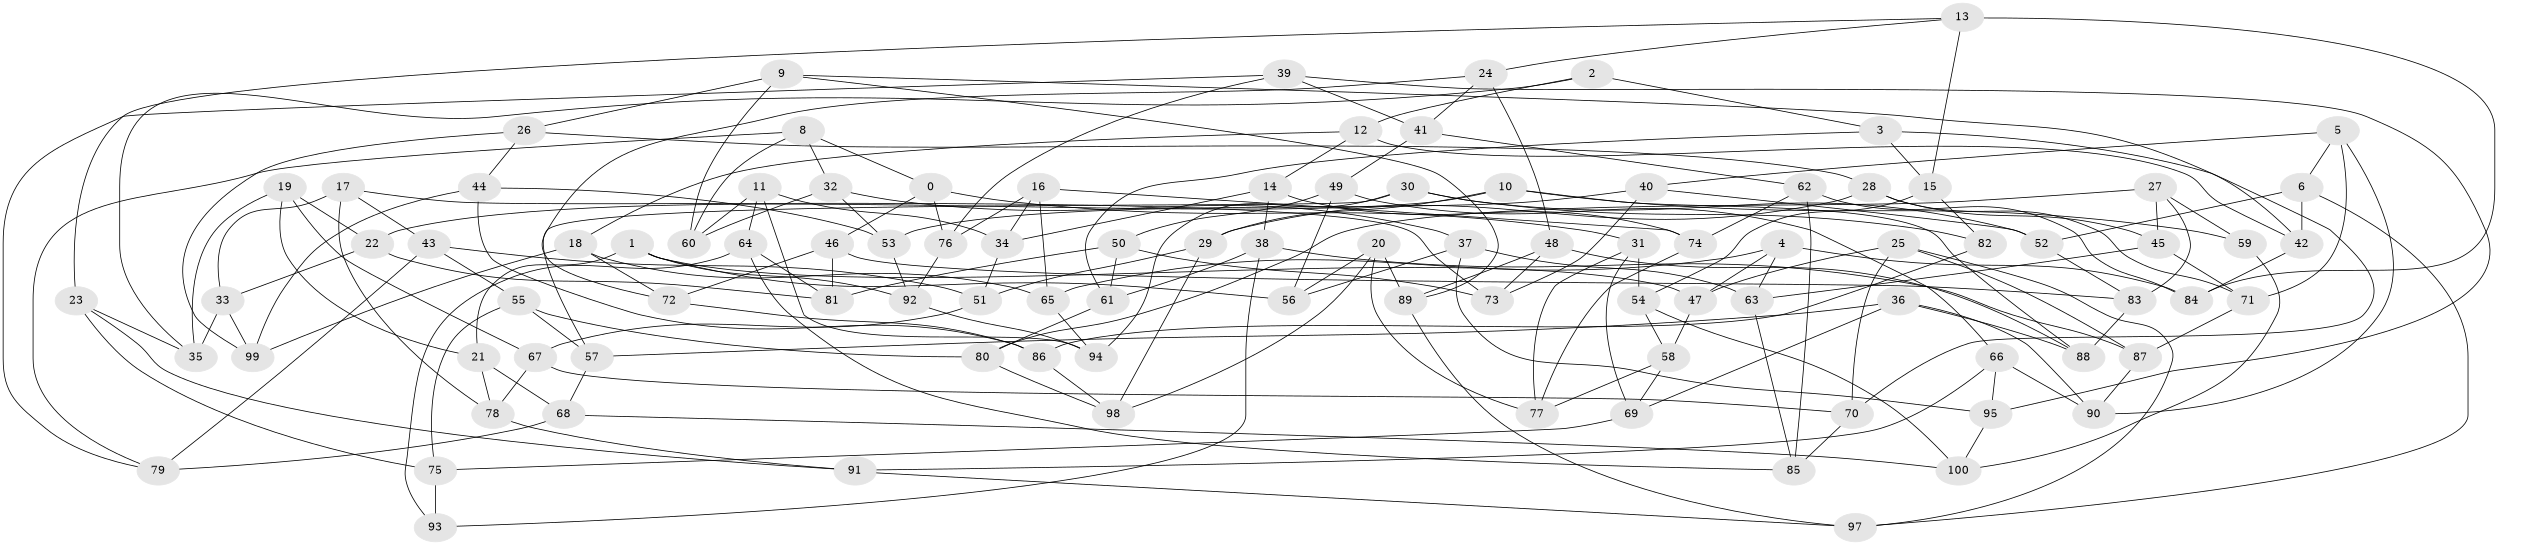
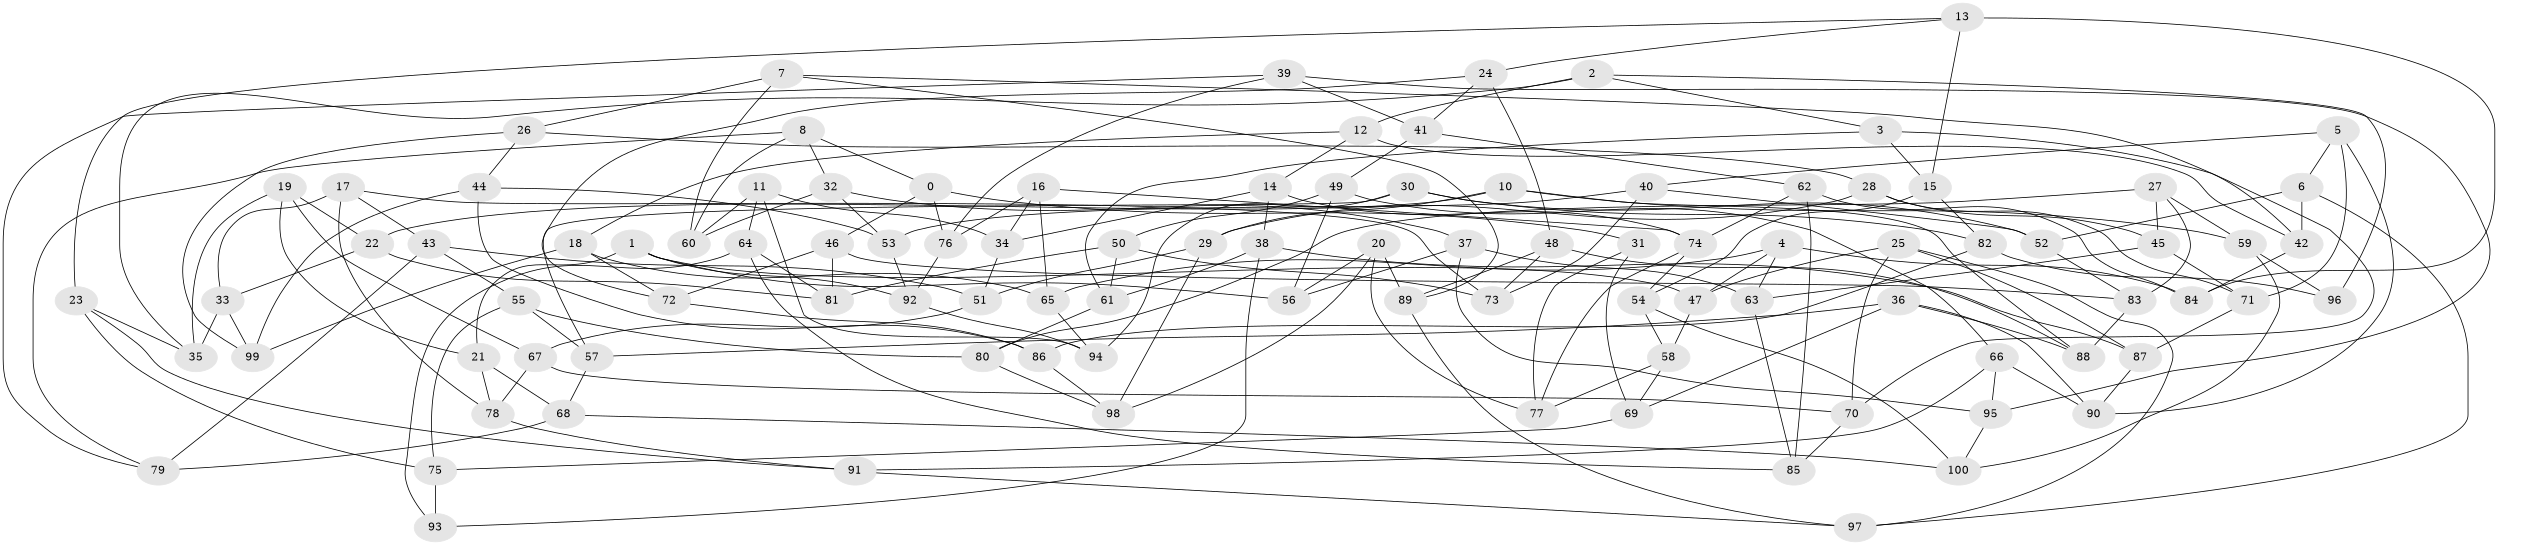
(782, 74) -> (782, 74)
(1639, 277) -> (1661, 278)
none -> (2335, 301)
